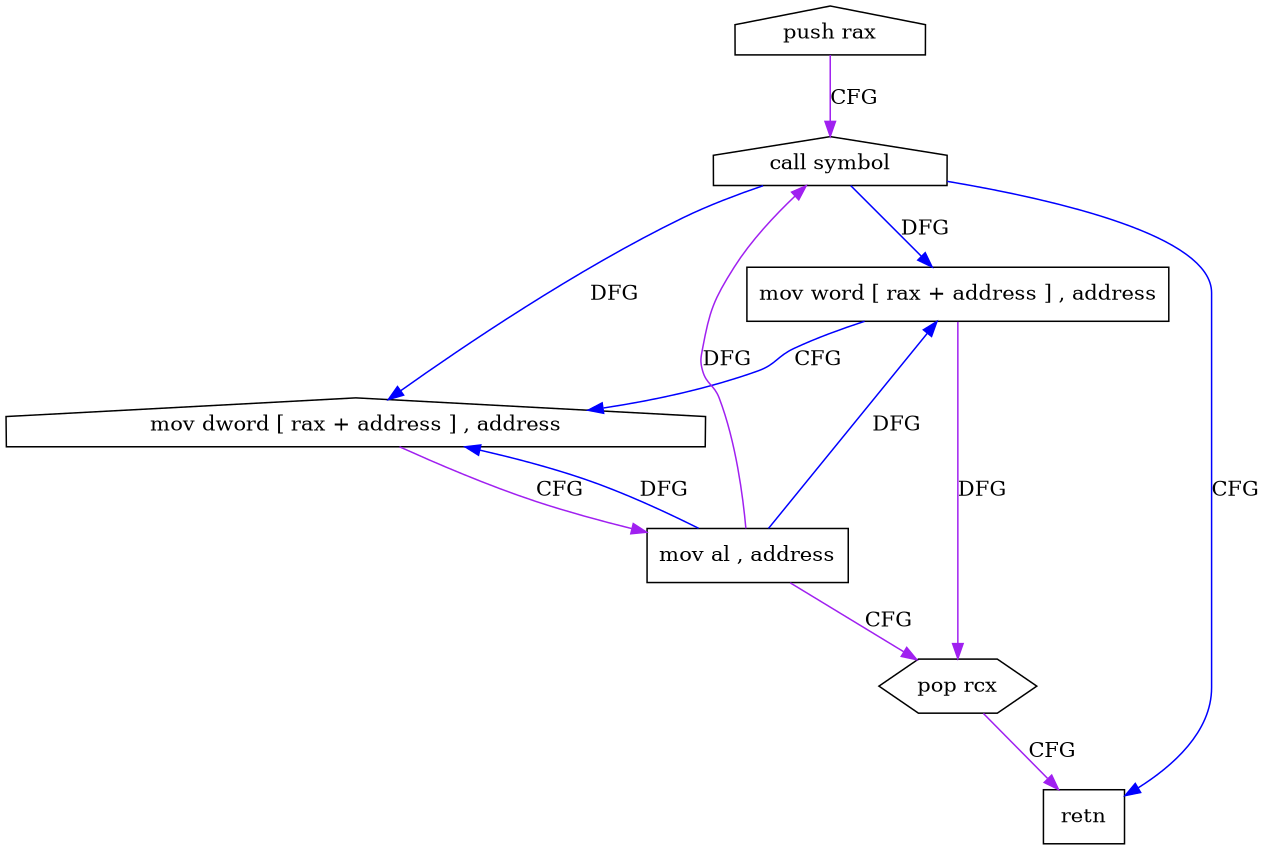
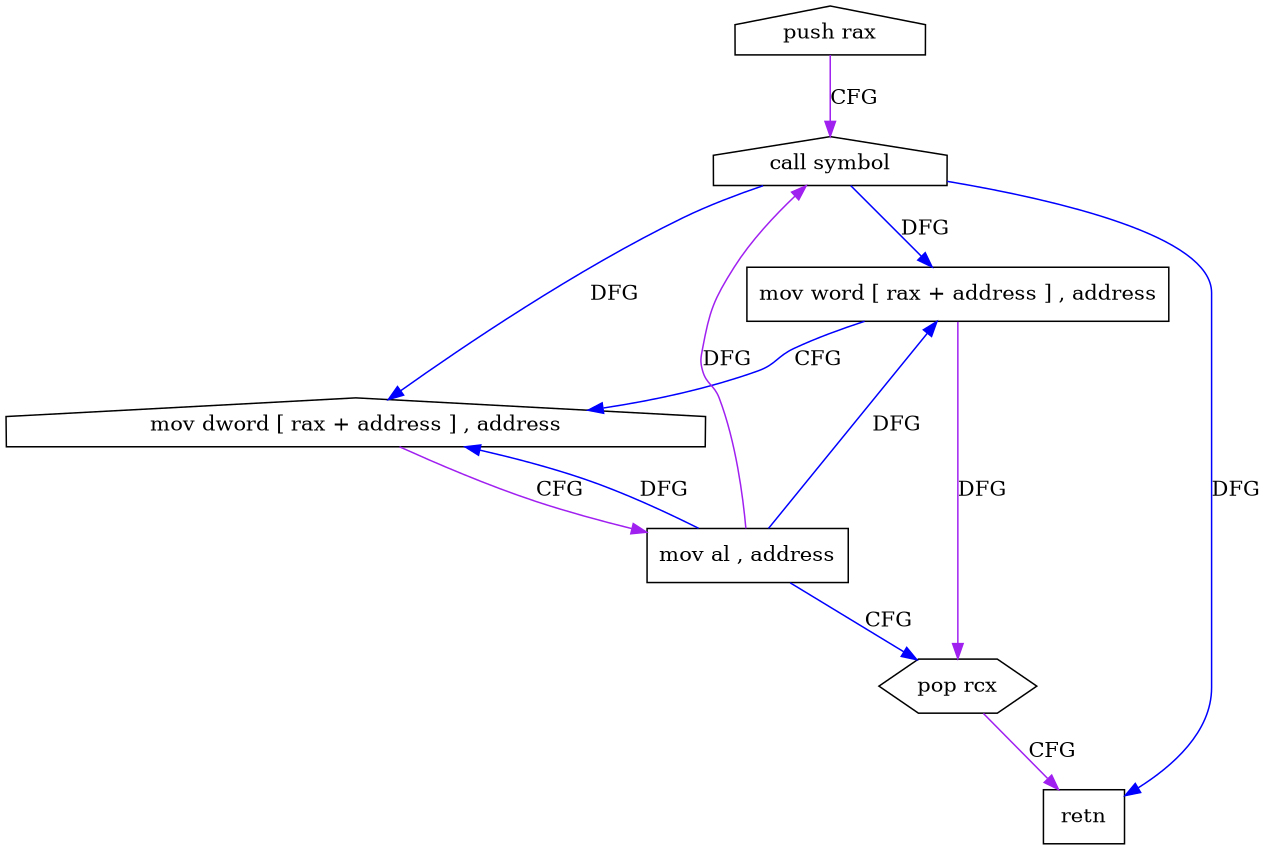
(1236, 490) -> (1236, 490)
(847, 617) -> (847, 617)
